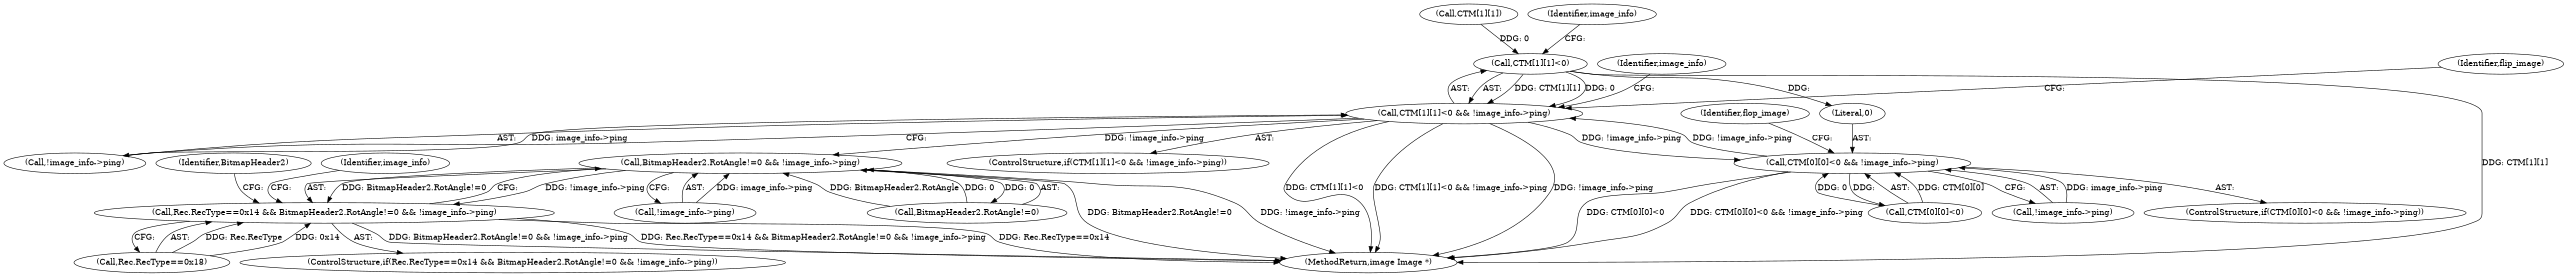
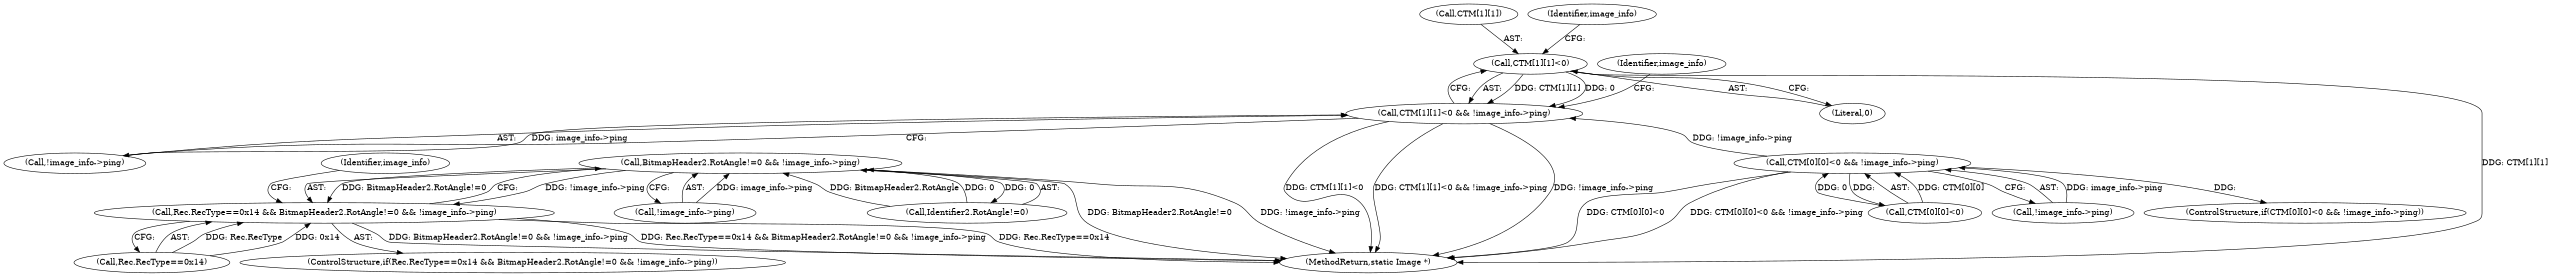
(1514, 39) -> (1514, 39)
(2501, 64) -> none
(1462, 89) -> (1462, 89)
(1800, 89) -> (1800, 89)
(1745, 114) -> none
(1102, 134) -> none
(1852, 136) -> (1703, 90)
(1629, 152) -> none
(234, 163) -> none
(1108, 163) -> none
(2226, 188) -> (2226, 188)
(967, 213) -> (967, 213)
(152, 263) -> (152, 263)
(1368, 263) -> (1368, 263)
